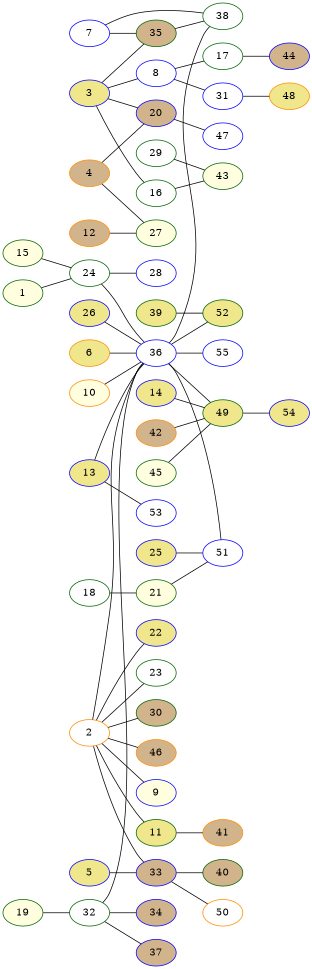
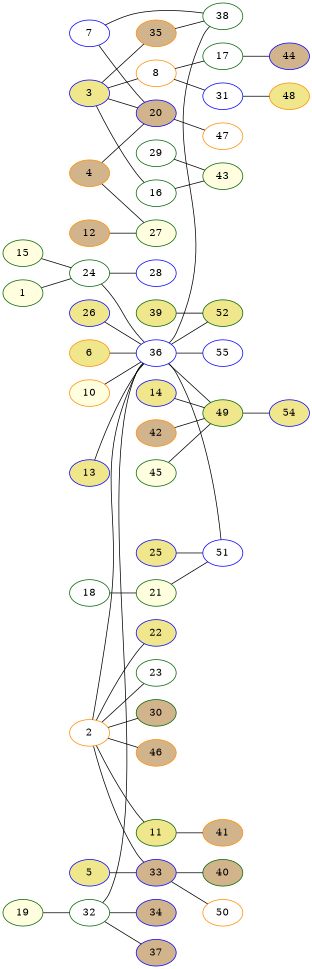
(123, 33) -> (121, 74)
(156, 33) -> (156, 33)
(156, 73) -> (156, 73)
(223, 136) -> (223, 136)
(156, 513) -> none
(156, 793) -> none
